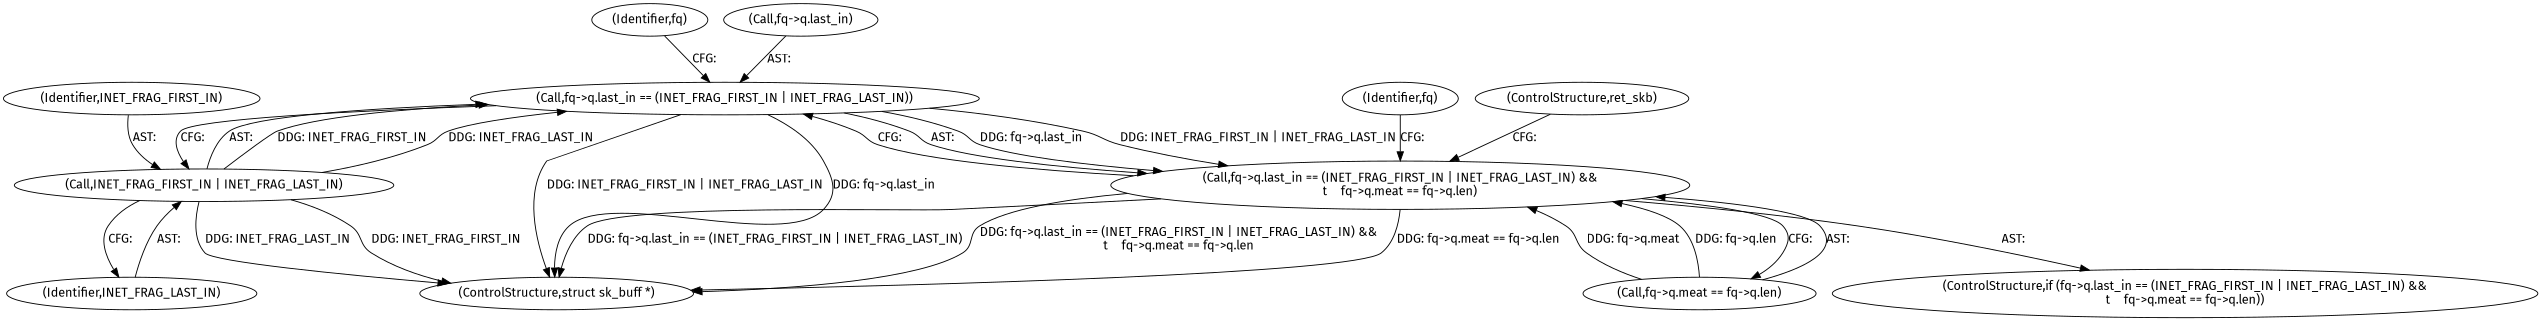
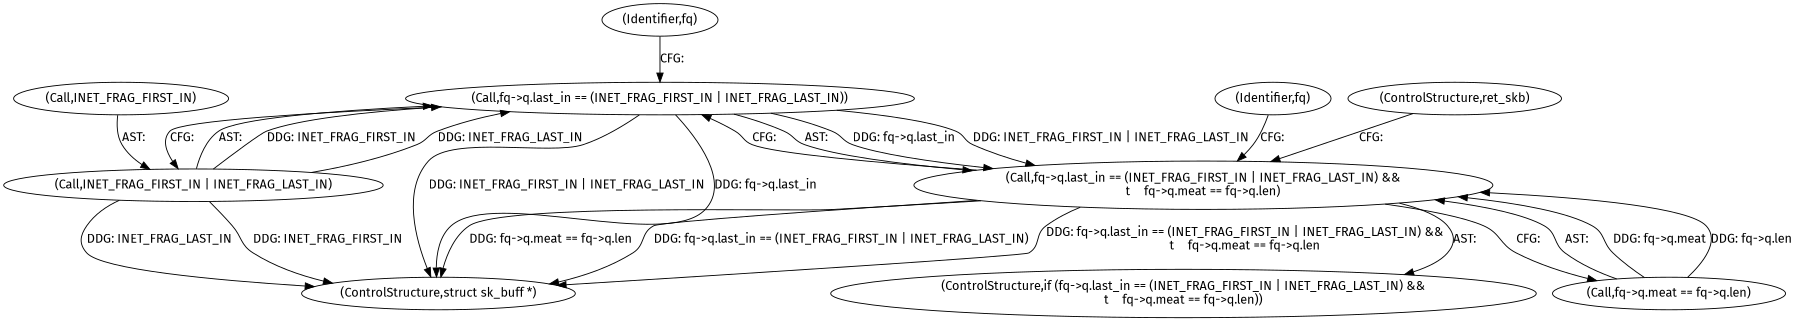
(801, 20) -> none
(132, 99) -> (121, 99)
(132, 294) -> none
